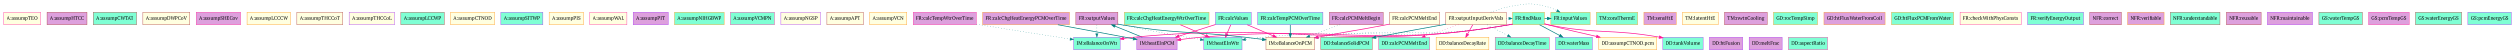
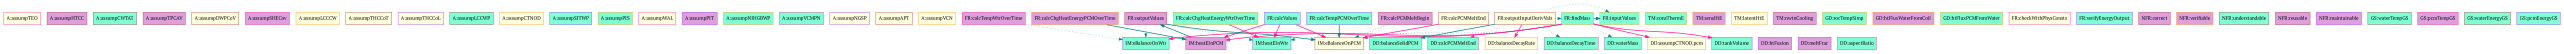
none -> (164, 18)
(566, 18) -> (615, 18)
(1550, 30) -> (1599, 30)
